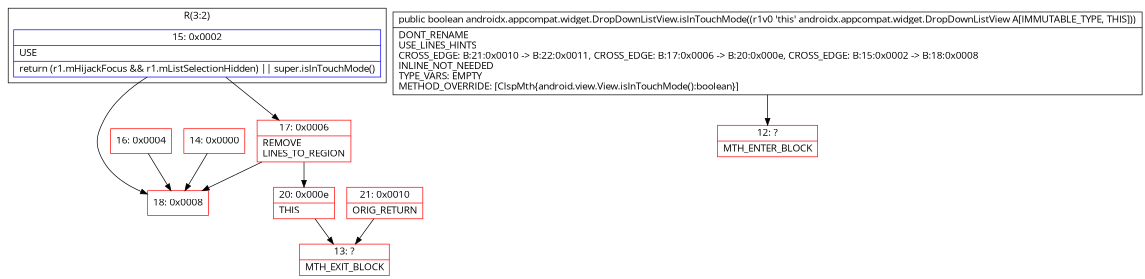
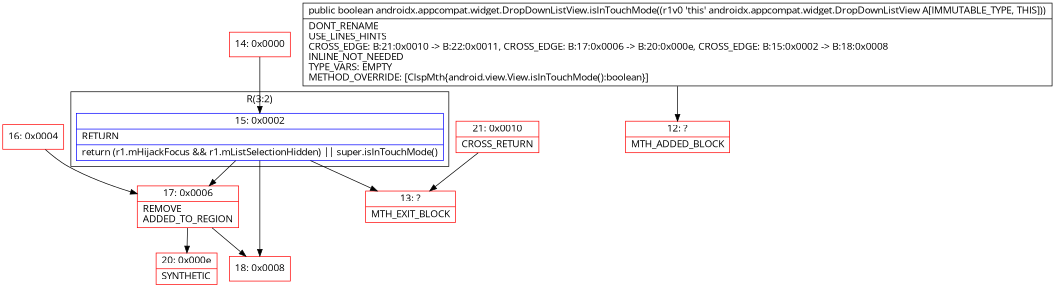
(28, 53) -> (101, 137)
(768, 149) -> (678, 144)
(304, 154) -> (188, 219)
(158, 169) -> (86, 175)
(198, 169) -> (260, 82)
(289, 211) -> (186, 276)
(385, 211) -> (497, 144)
(322, 229) -> (341, 174)
